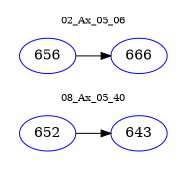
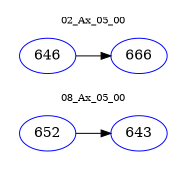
(93, 21) -> (93, 21)
(48, 56) -> (48, 56)
(93, 99) -> (93, 99)
